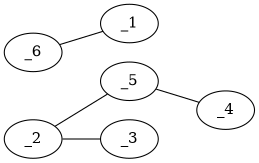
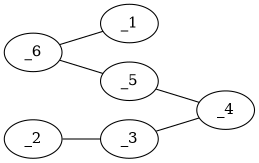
(81, 110) -> (81, 67)
none -> (178, 125)
